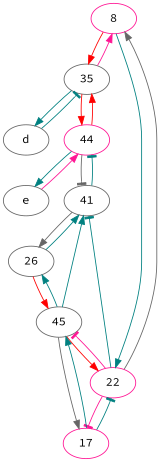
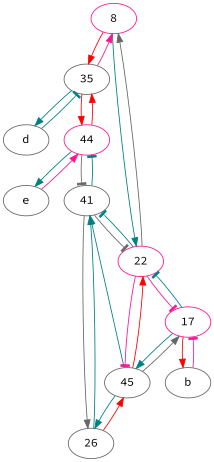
none -> (108, 231)
none -> (188, 383)
